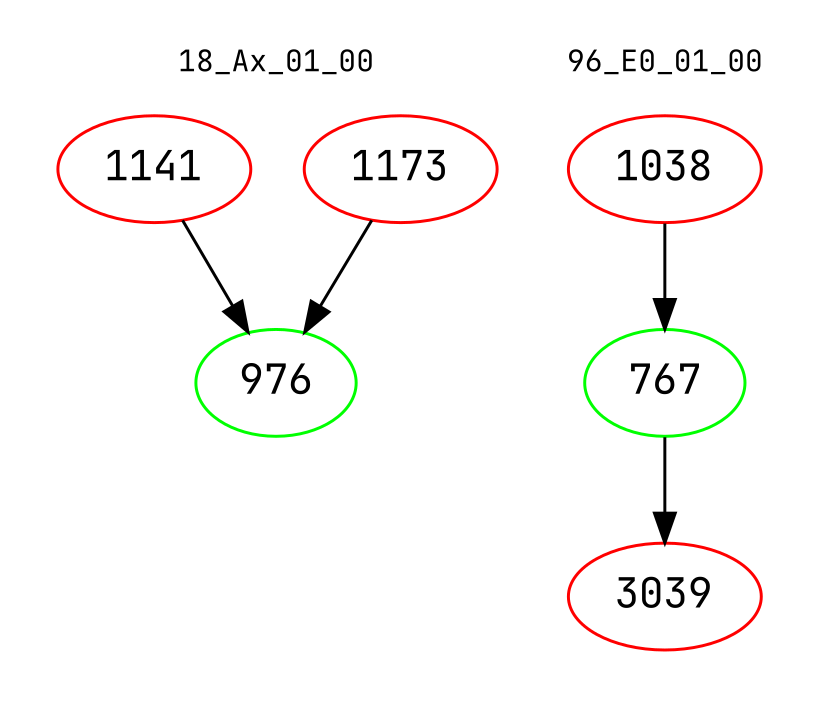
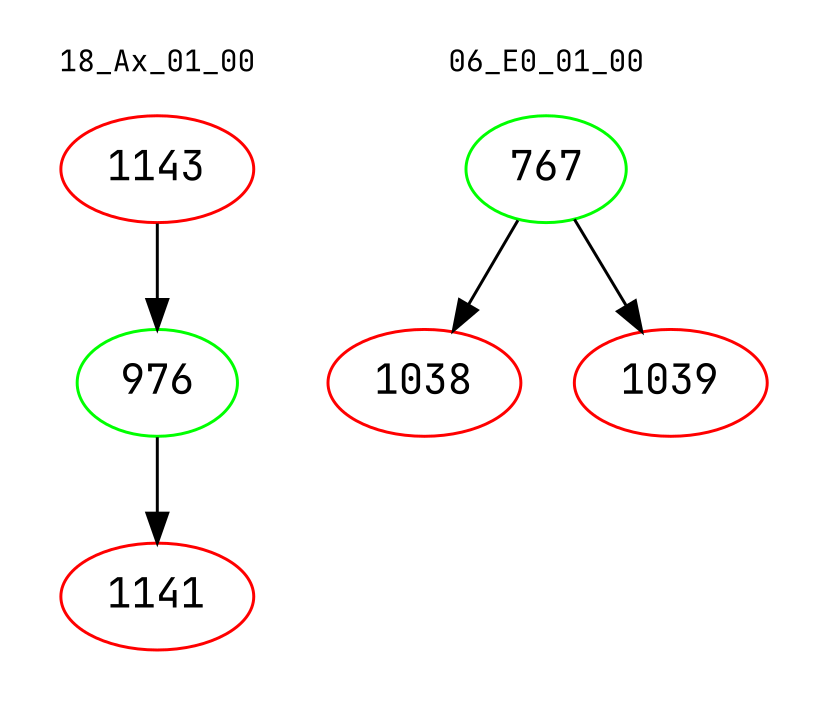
(666, 64) -> (548, 64)
(401, 169) -> (157, 169)
(665, 261) -> (493, 263)
(208, 263) -> (157, 475)
(665, 597) -> (671, 383)
